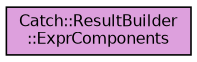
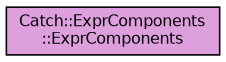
(99, 31) -> (113, 31)
